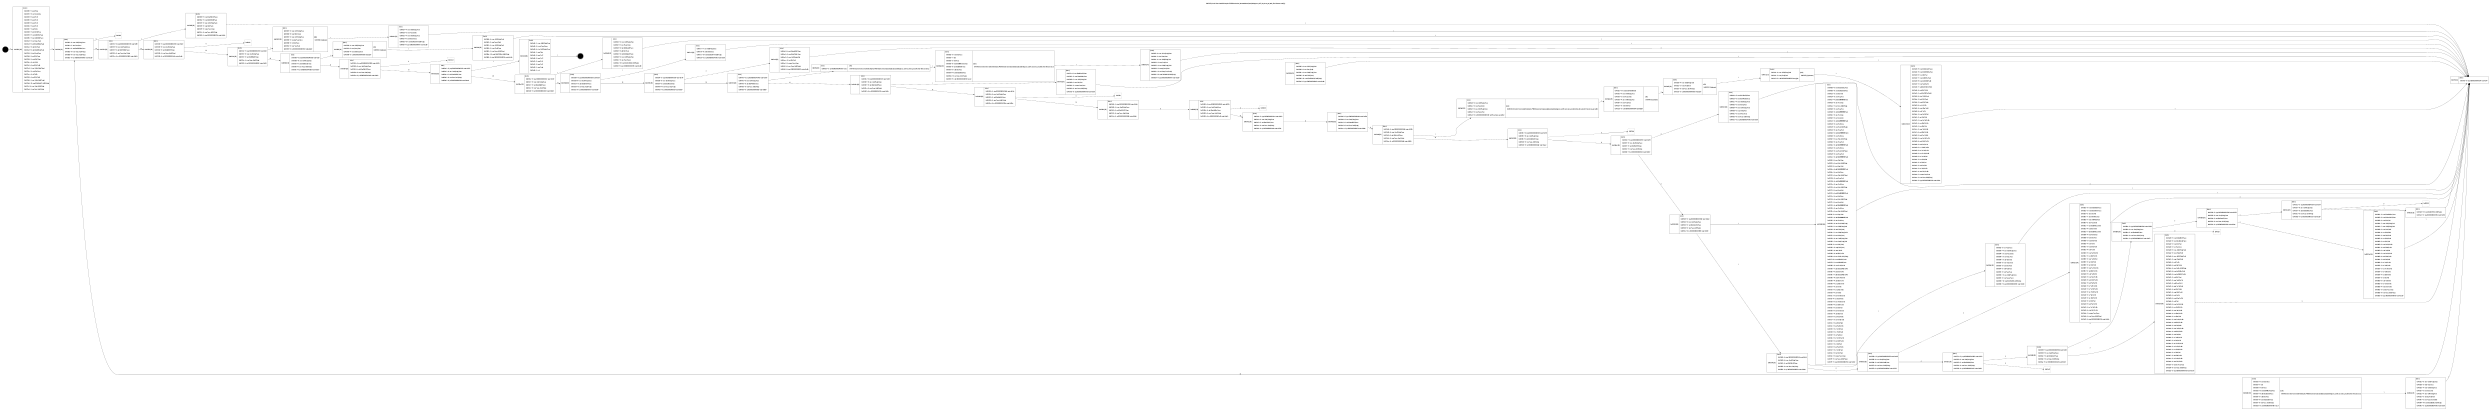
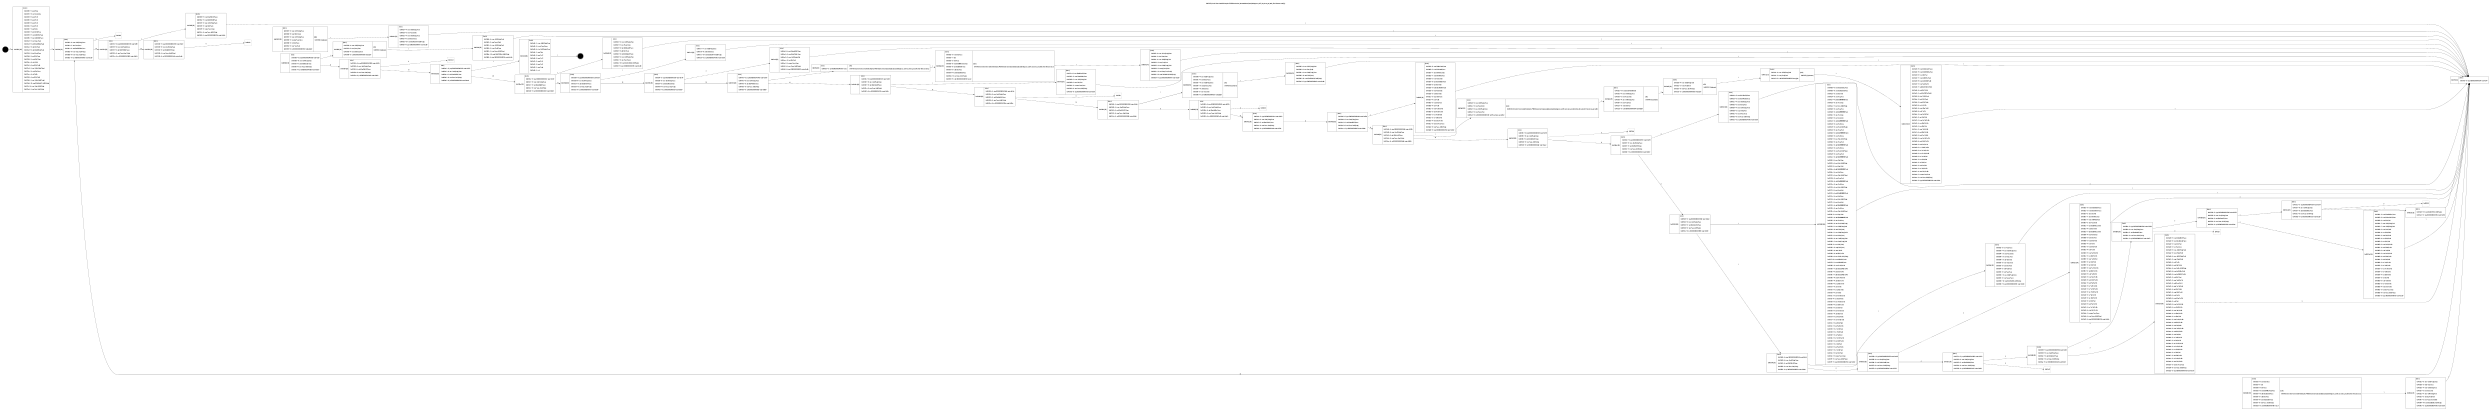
(248, 57) -> none
none -> (1210, 85)
none -> (1435, 98)
